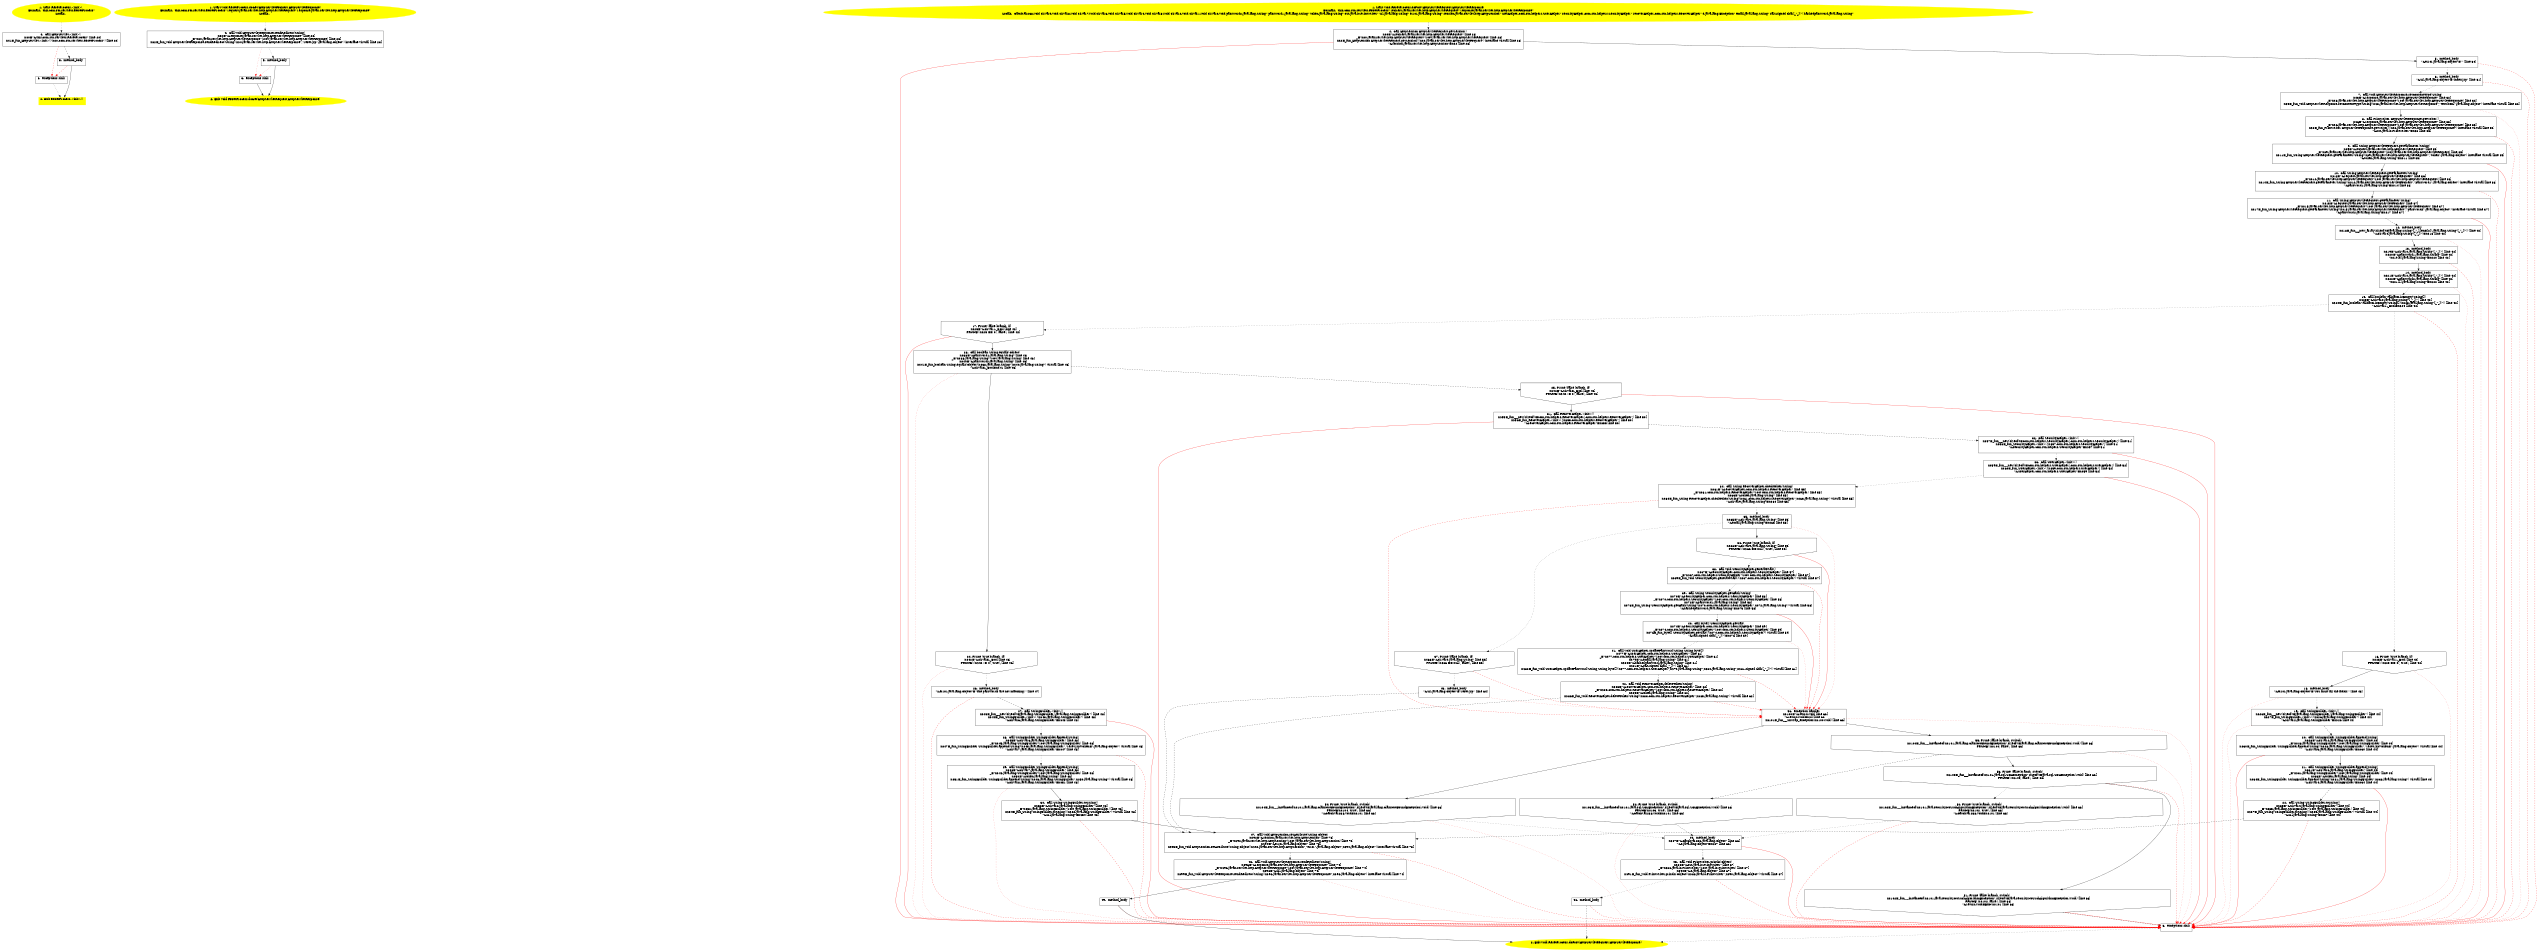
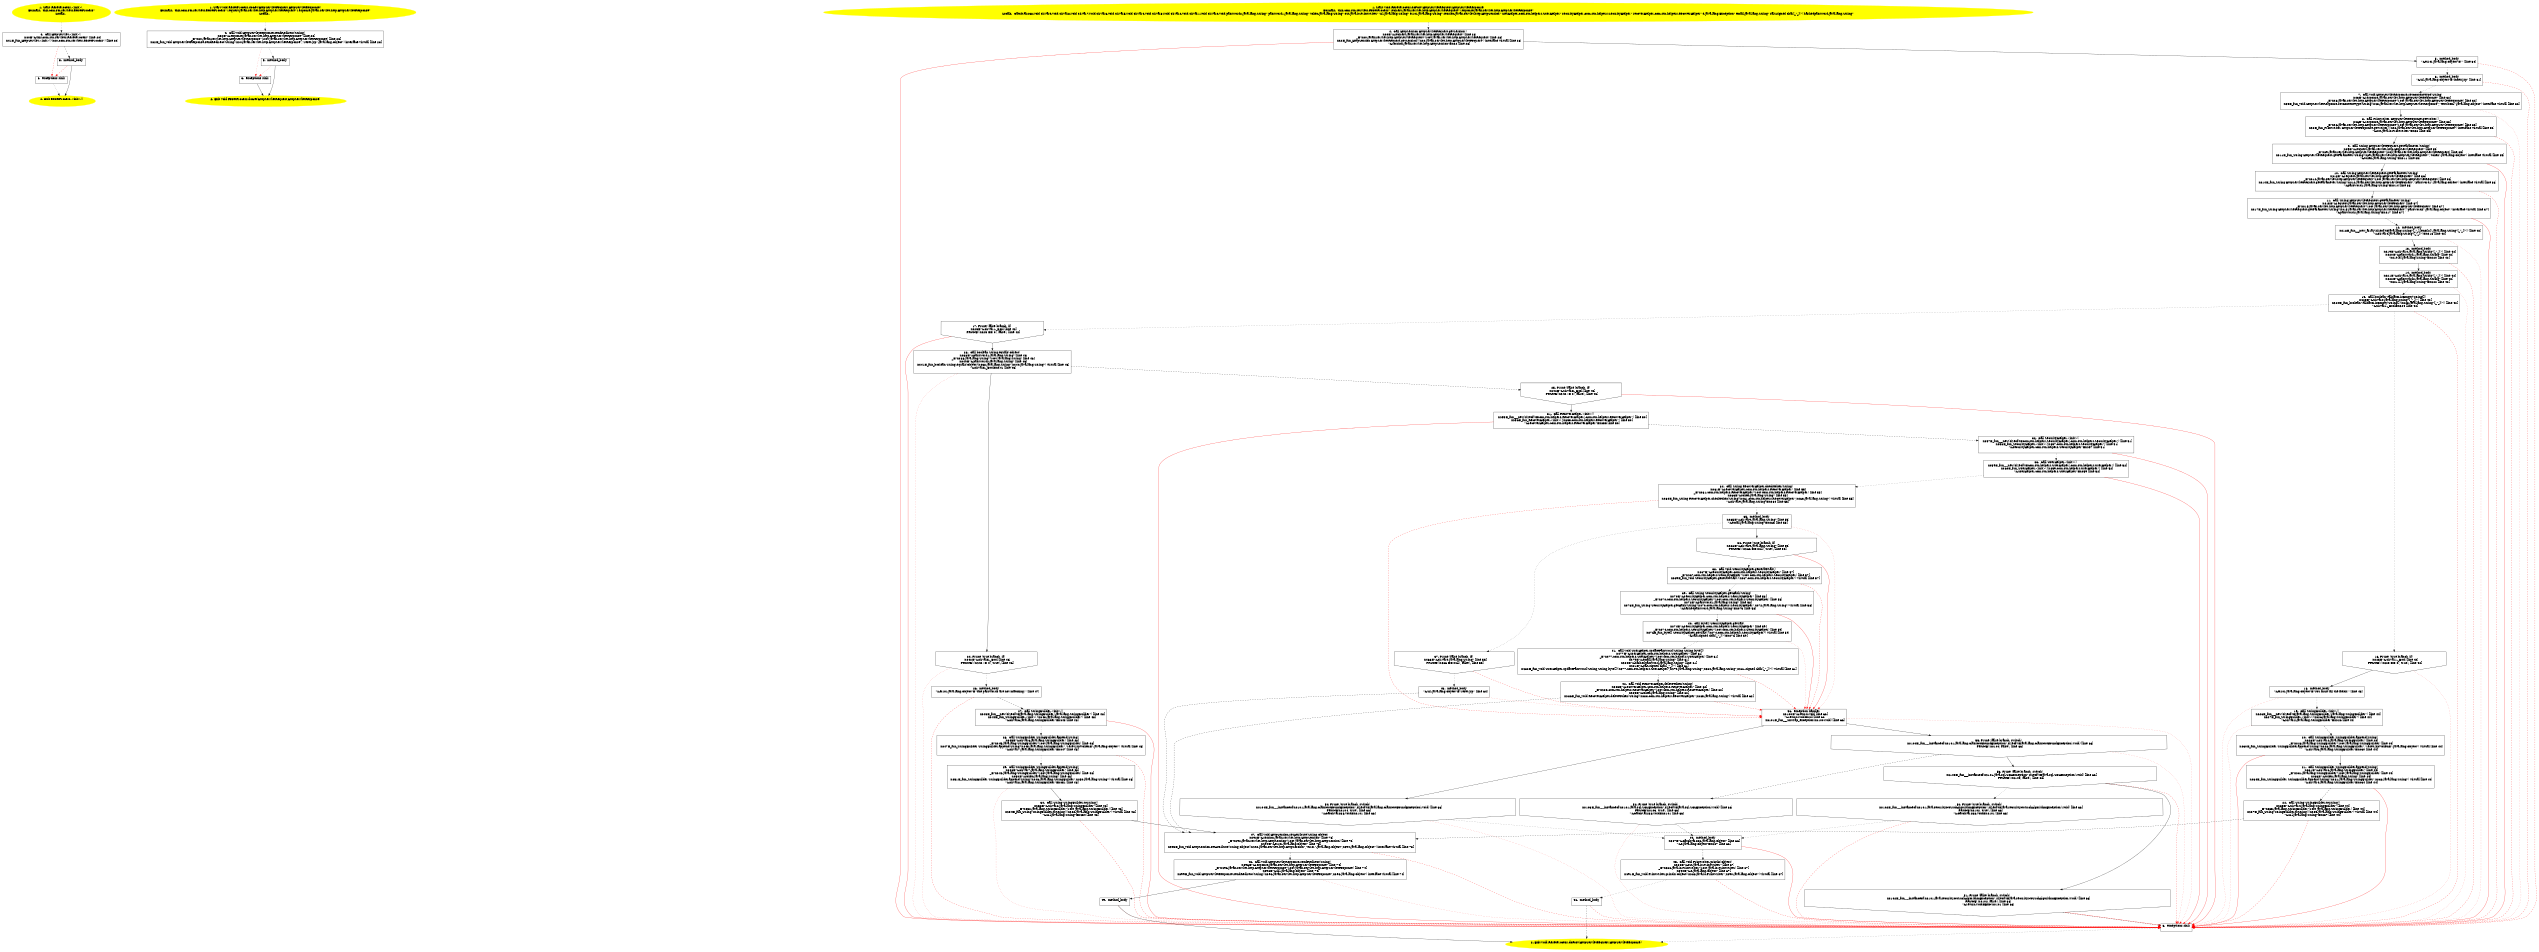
(62, 101) -> (62, 101)
